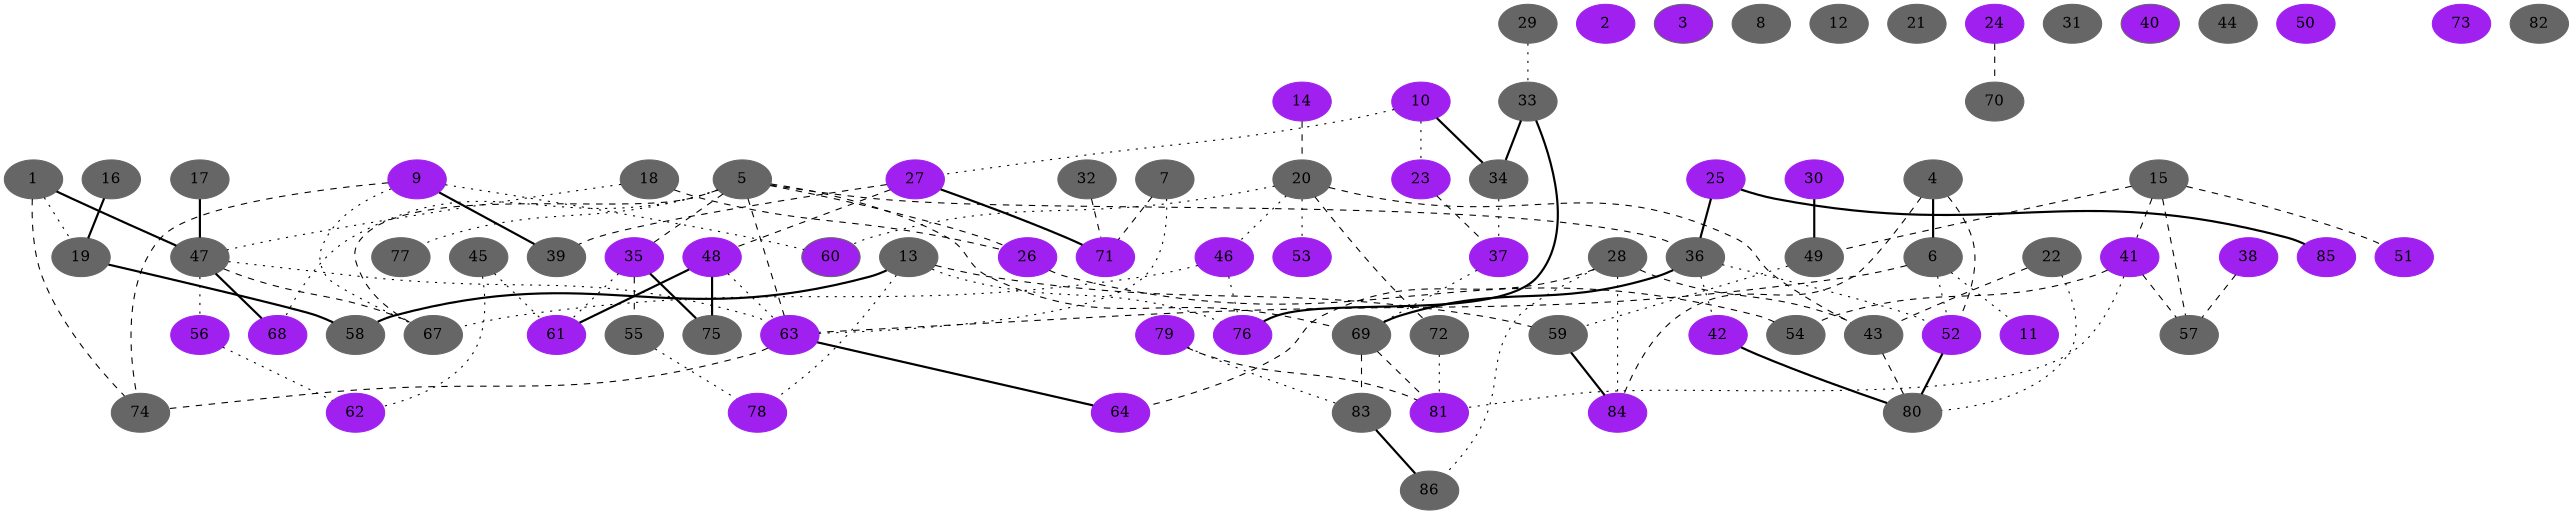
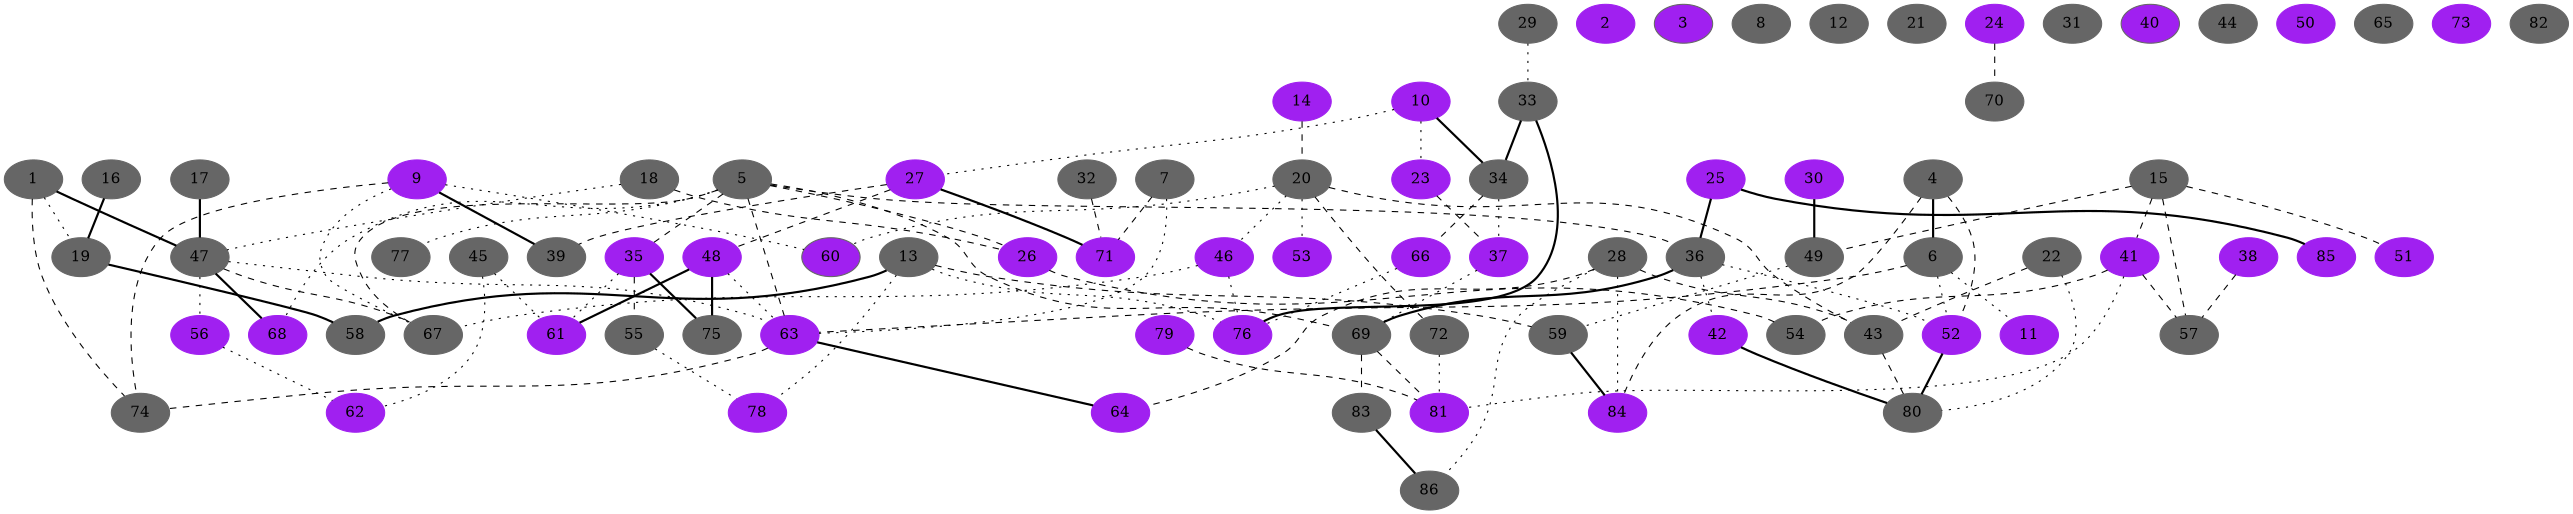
none -> (2384, 24)
none -> (1421, 257)
(1261, 377) -> none
